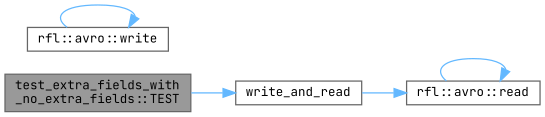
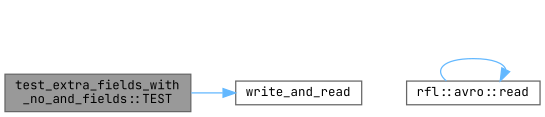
(98, 39) -> none
(98, 93) -> (98, 93)
(378, 93) -> none
